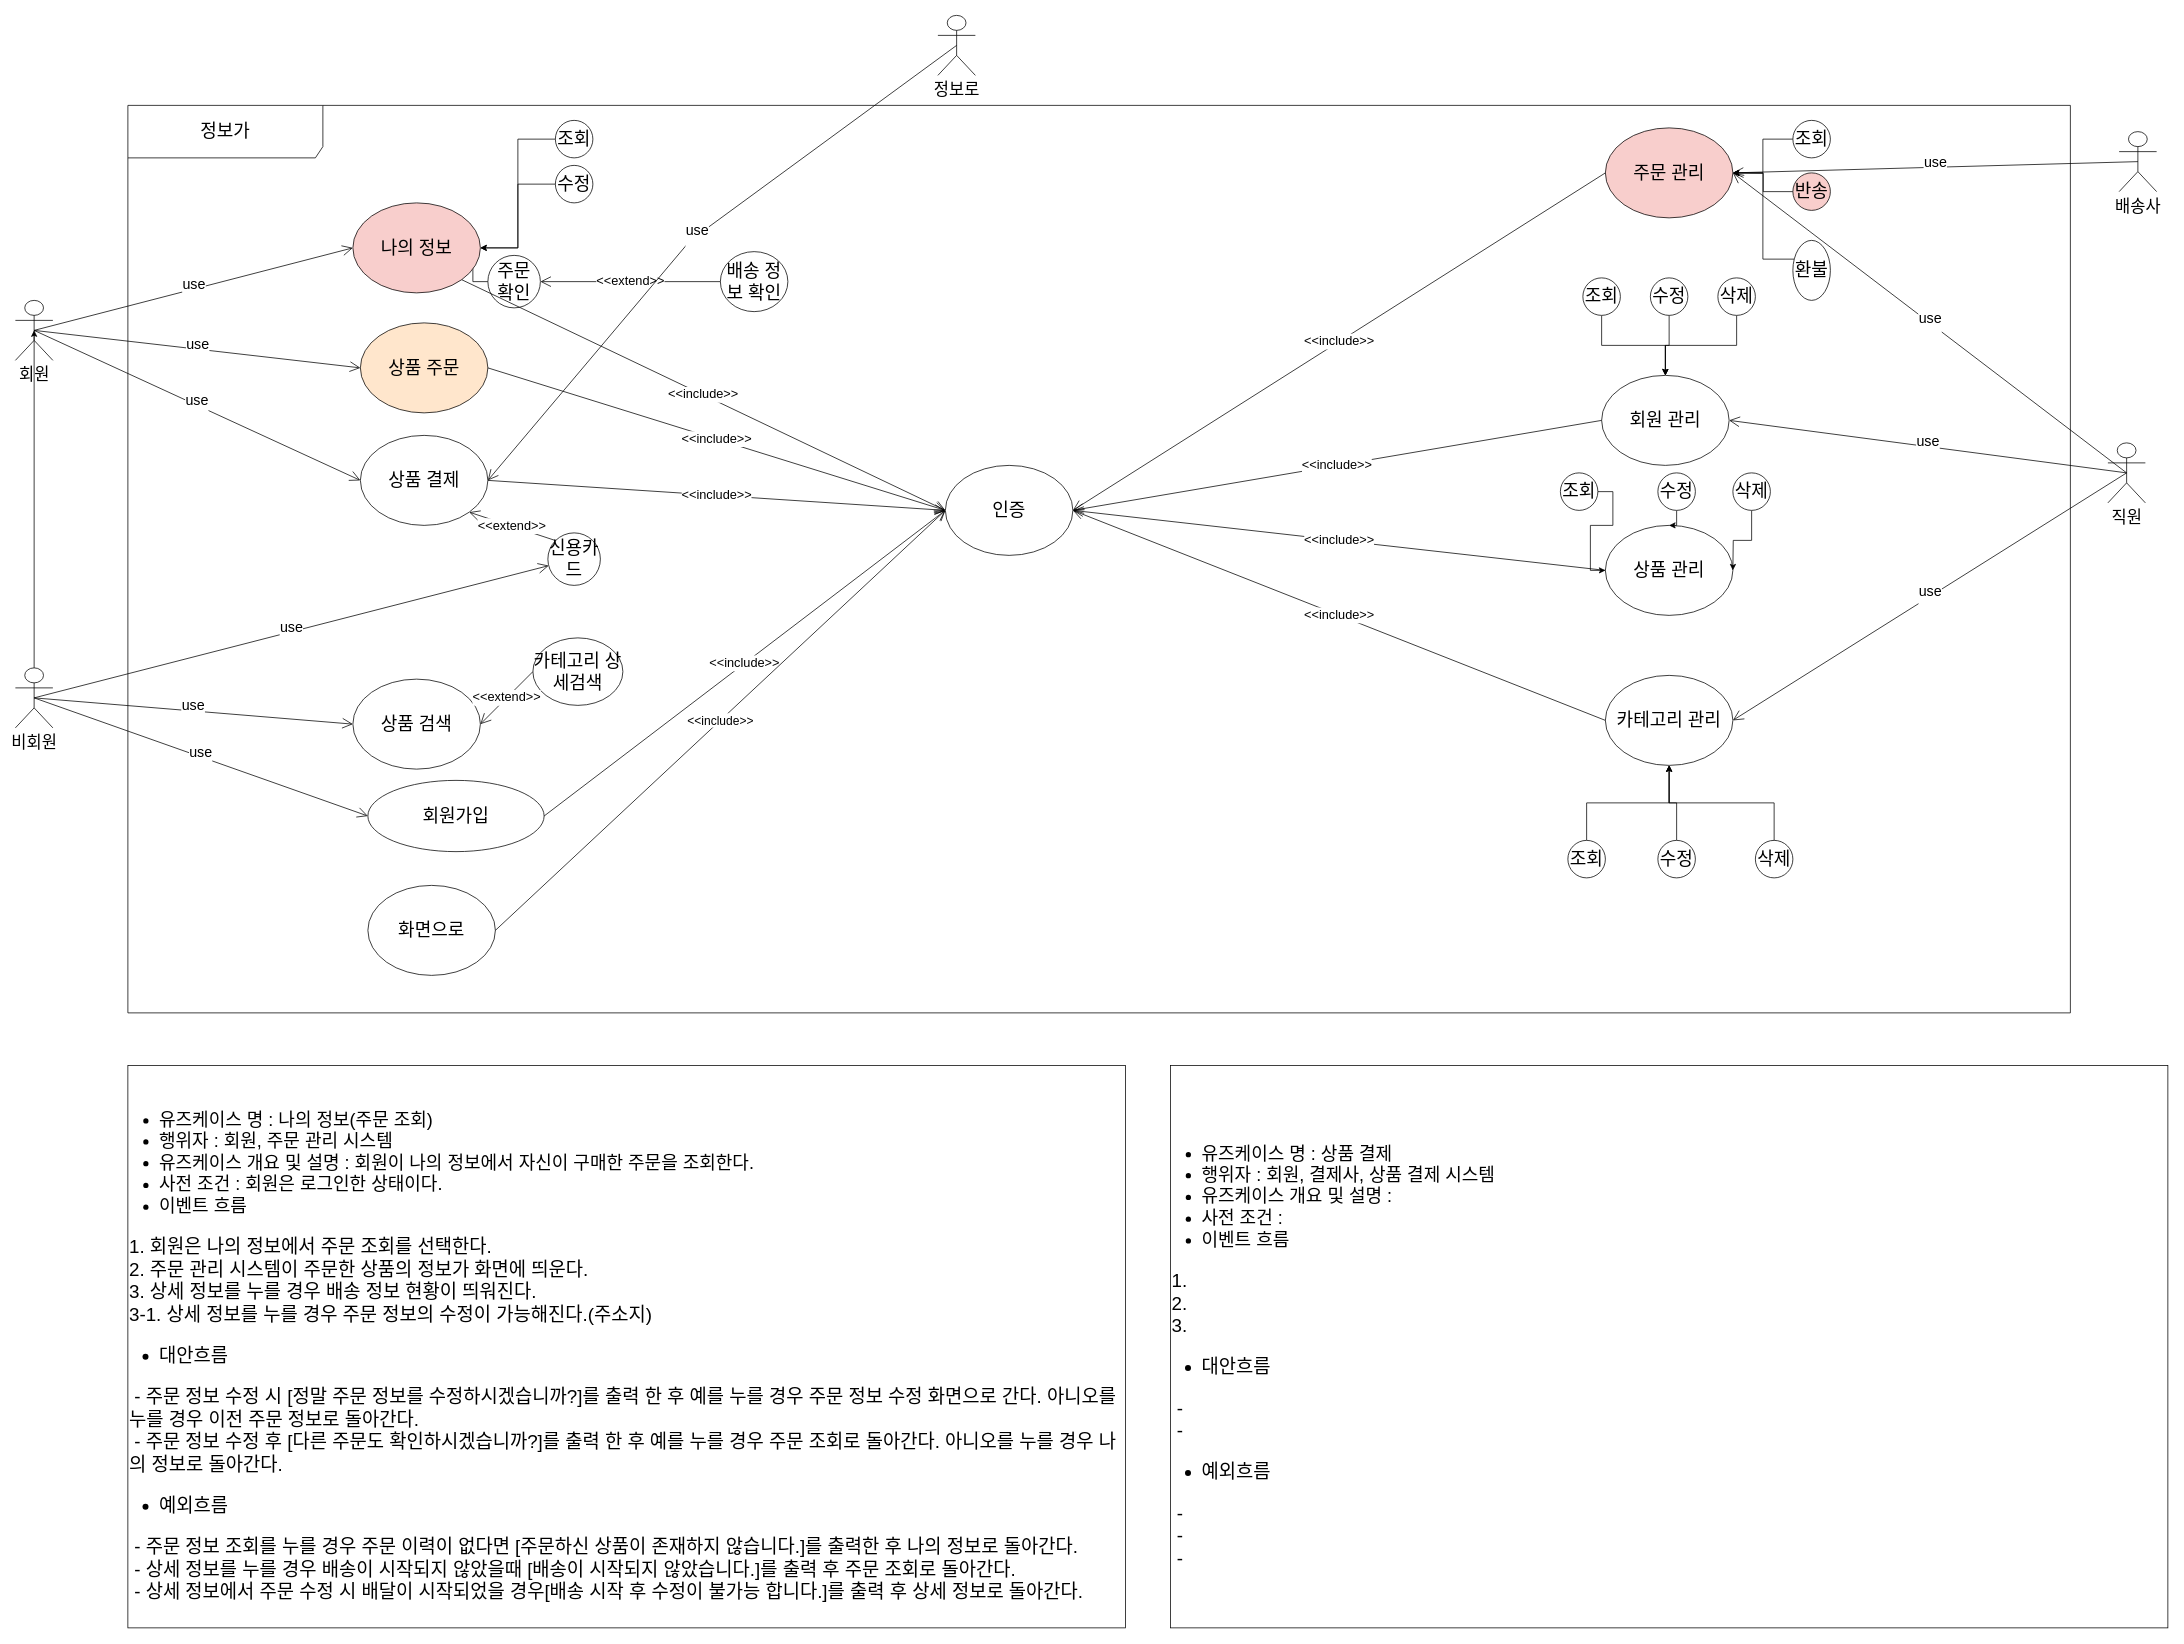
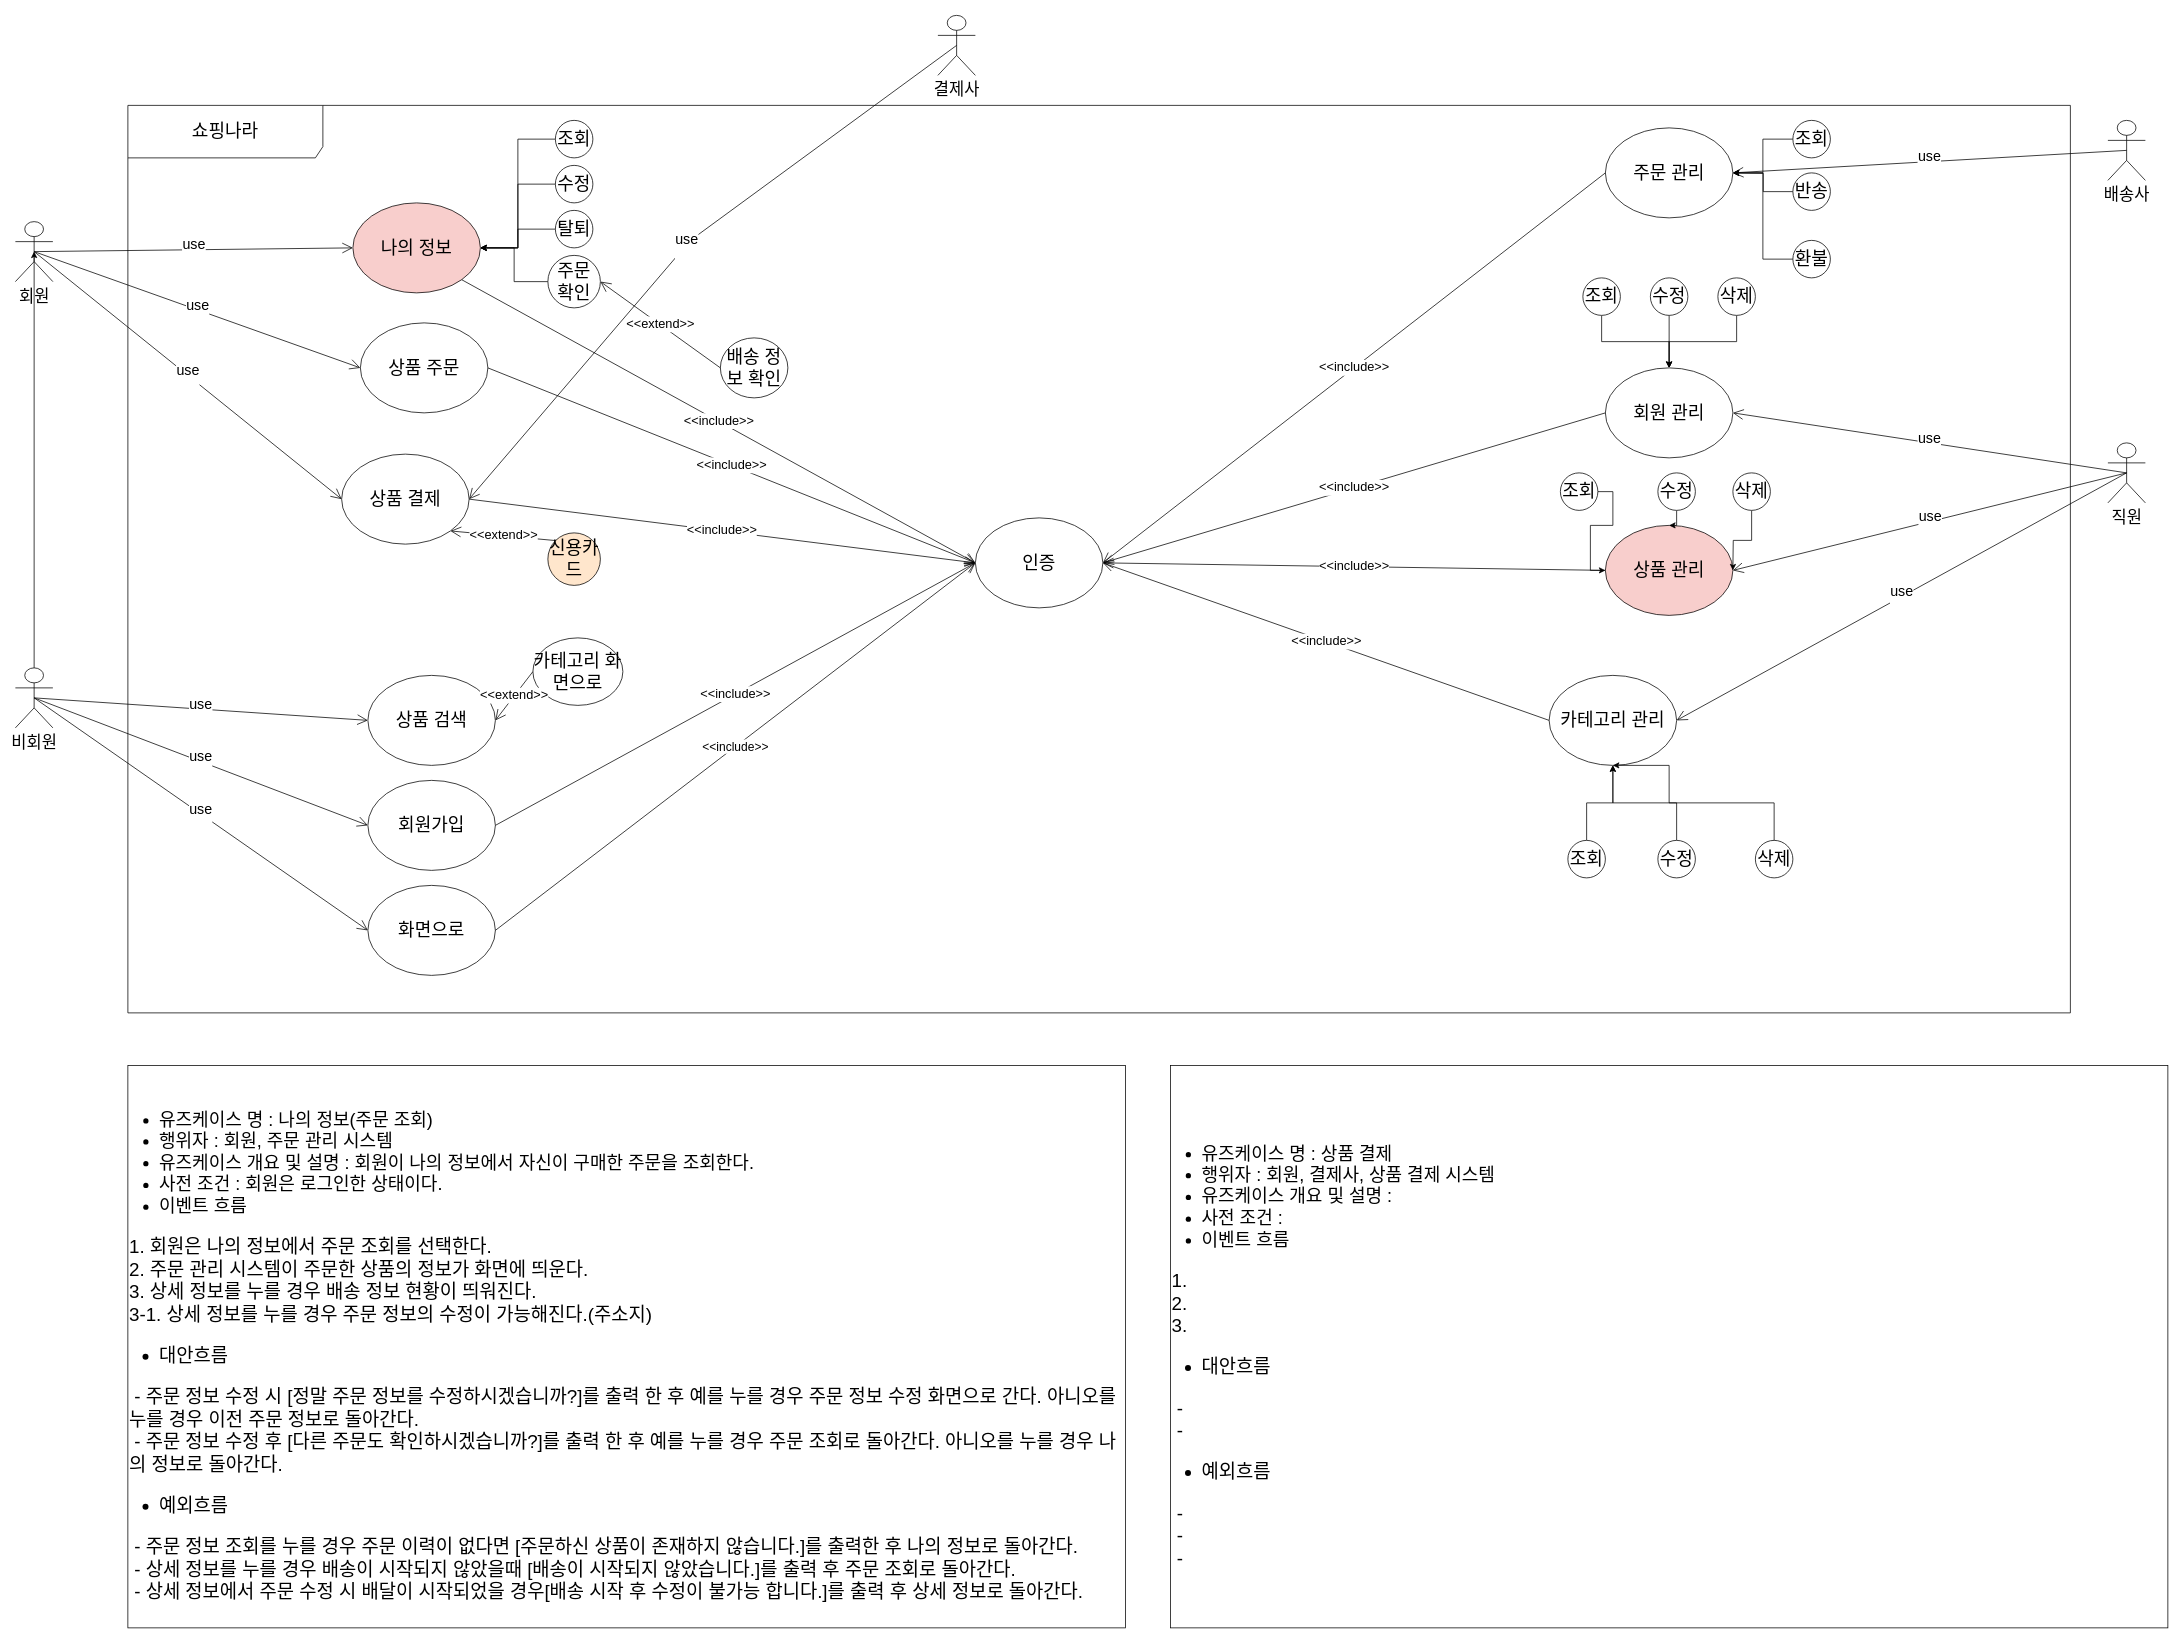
(957, 86) -> (957, 86)
(225, 132) -> (225, 132)
(2138, 162) -> (2127, 150)
(1669, 173) -> (1669, 173)
(1812, 192) -> (1812, 192)
none -> (537, 229)
none -> (574, 229)
(1833, 249) -> none
(1812, 270) -> (1812, 259)
(514, 282) -> (574, 282)
(754, 282) -> (754, 368)
(34, 330) -> (34, 252)
(424, 368) -> (424, 368)
(1665, 420) -> (1669, 413)
(424, 480) -> (405, 499)
none -> (2023, 499)
(1009, 510) -> (1039, 563)
(574, 559) -> (574, 559)
(1669, 570) -> (1669, 570)
(298, 630) -> (119, 757)
(578, 672) -> (578, 672)
(1669, 720) -> (1613, 720)
(417, 724) -> (432, 720)
(456, 816) -> (432, 825)
